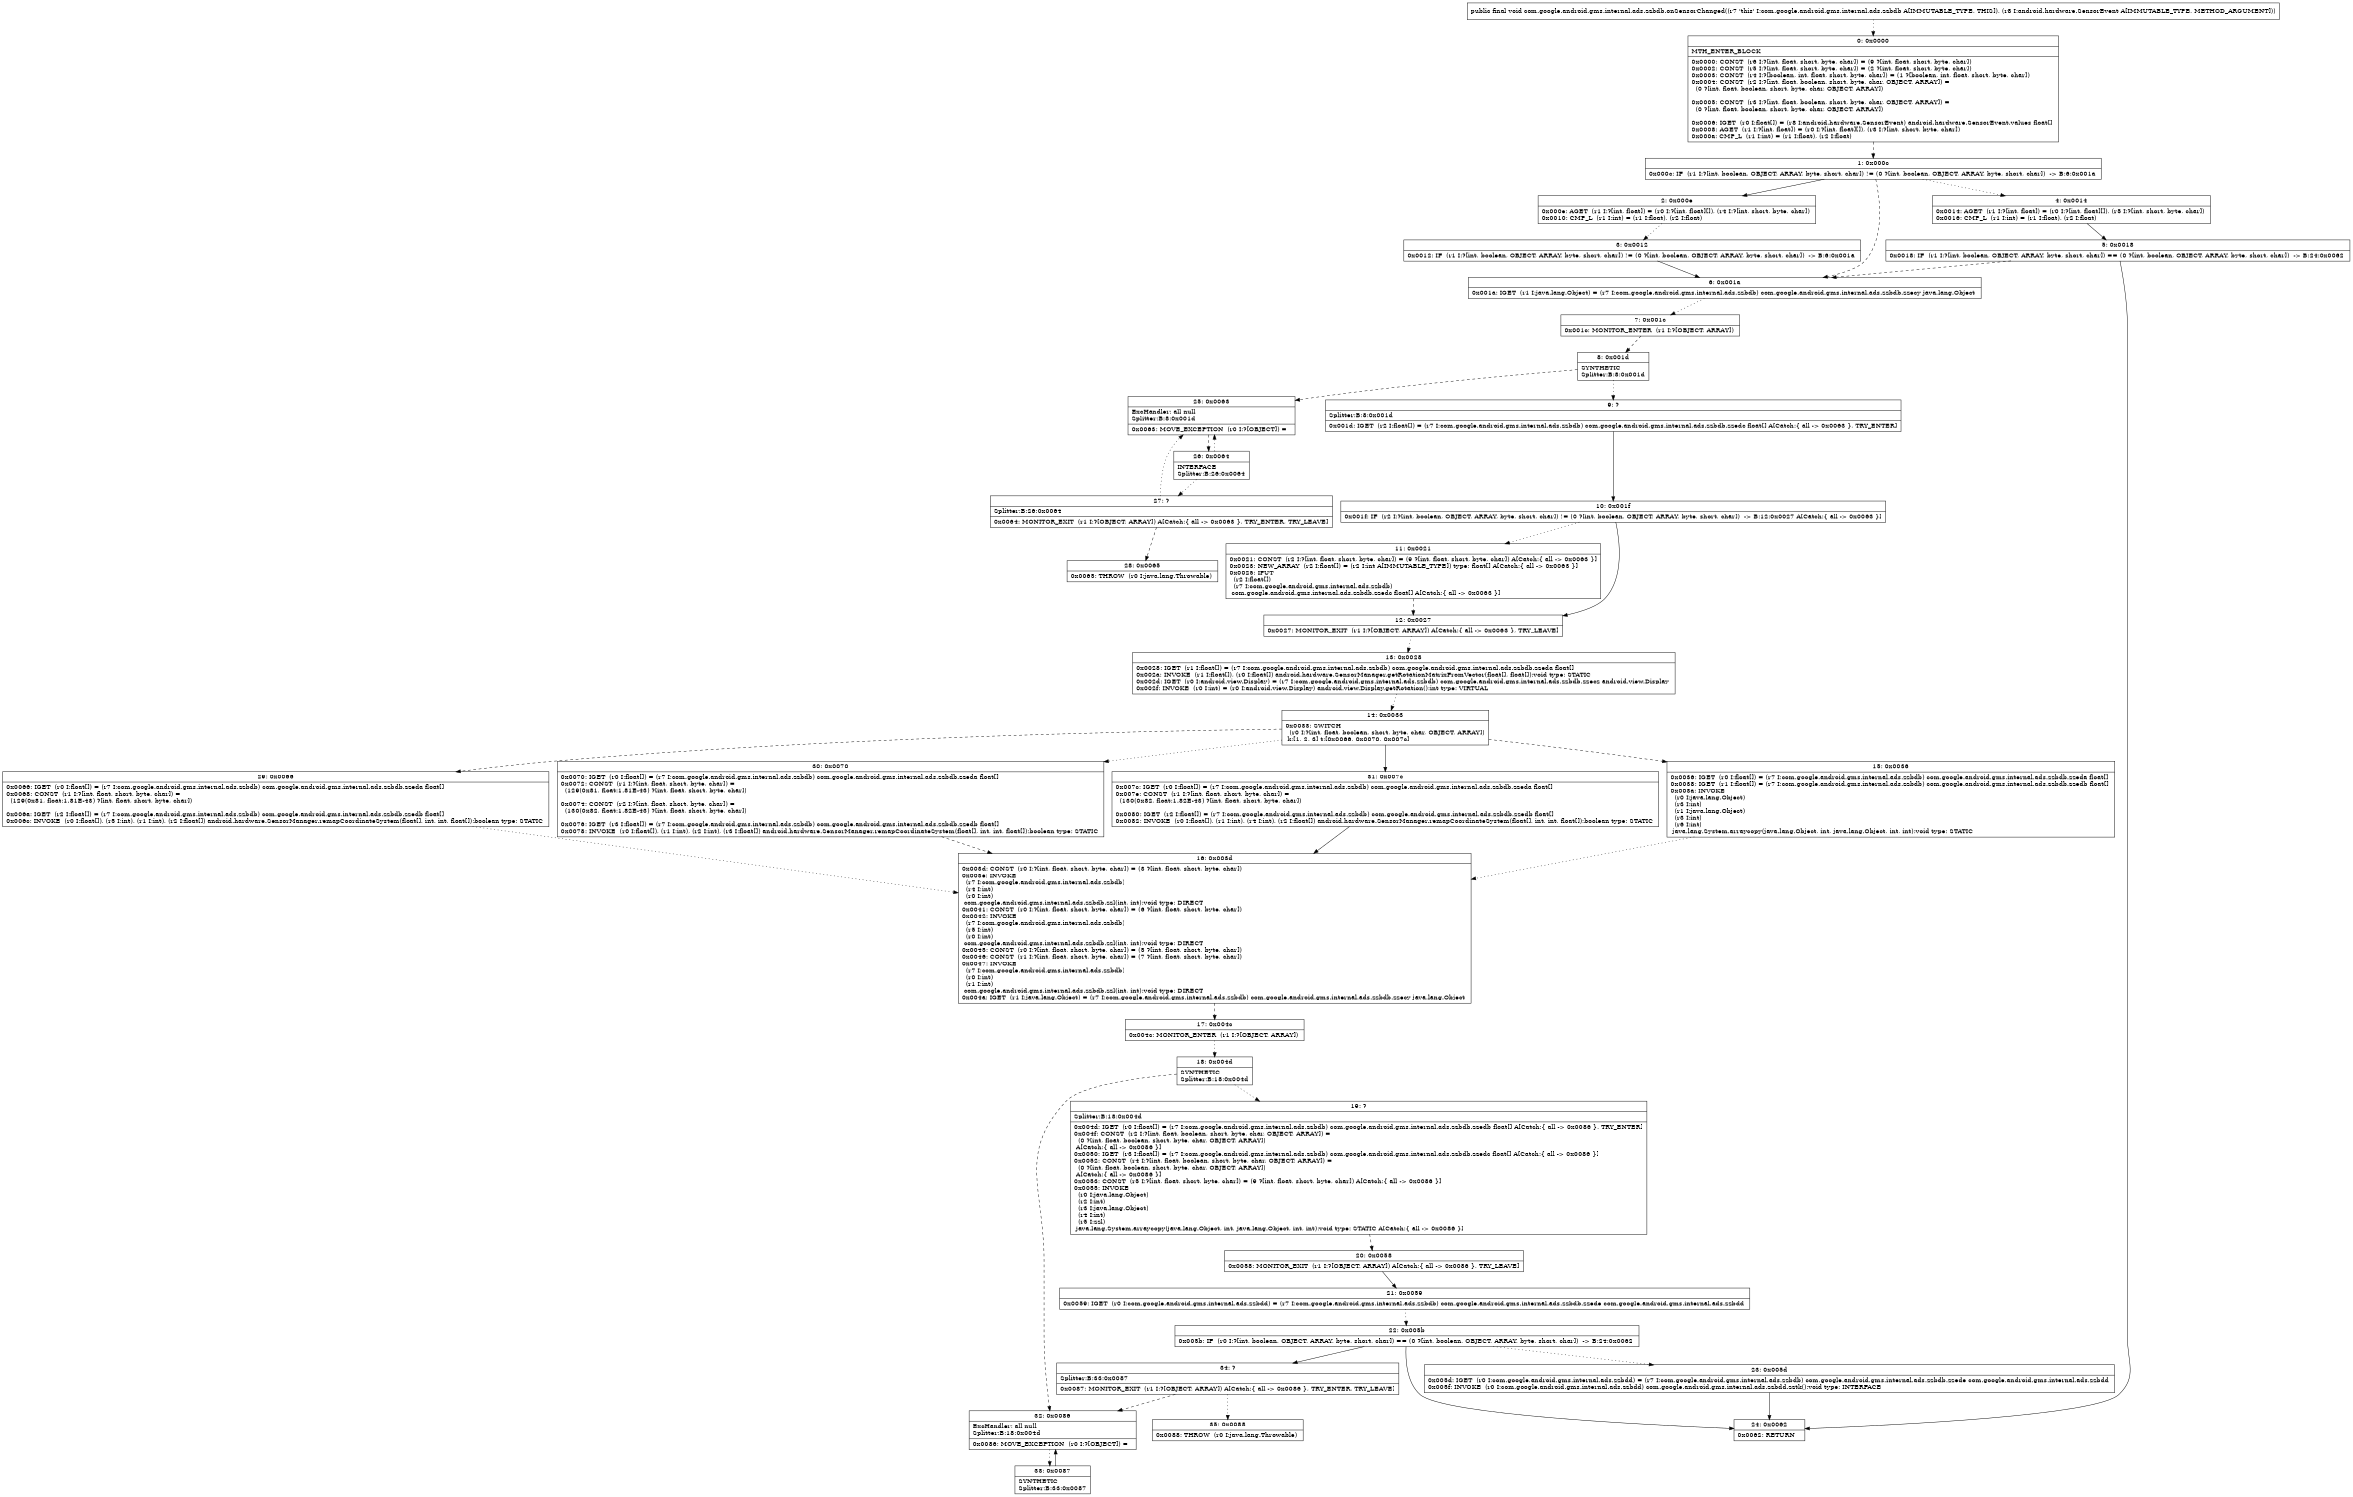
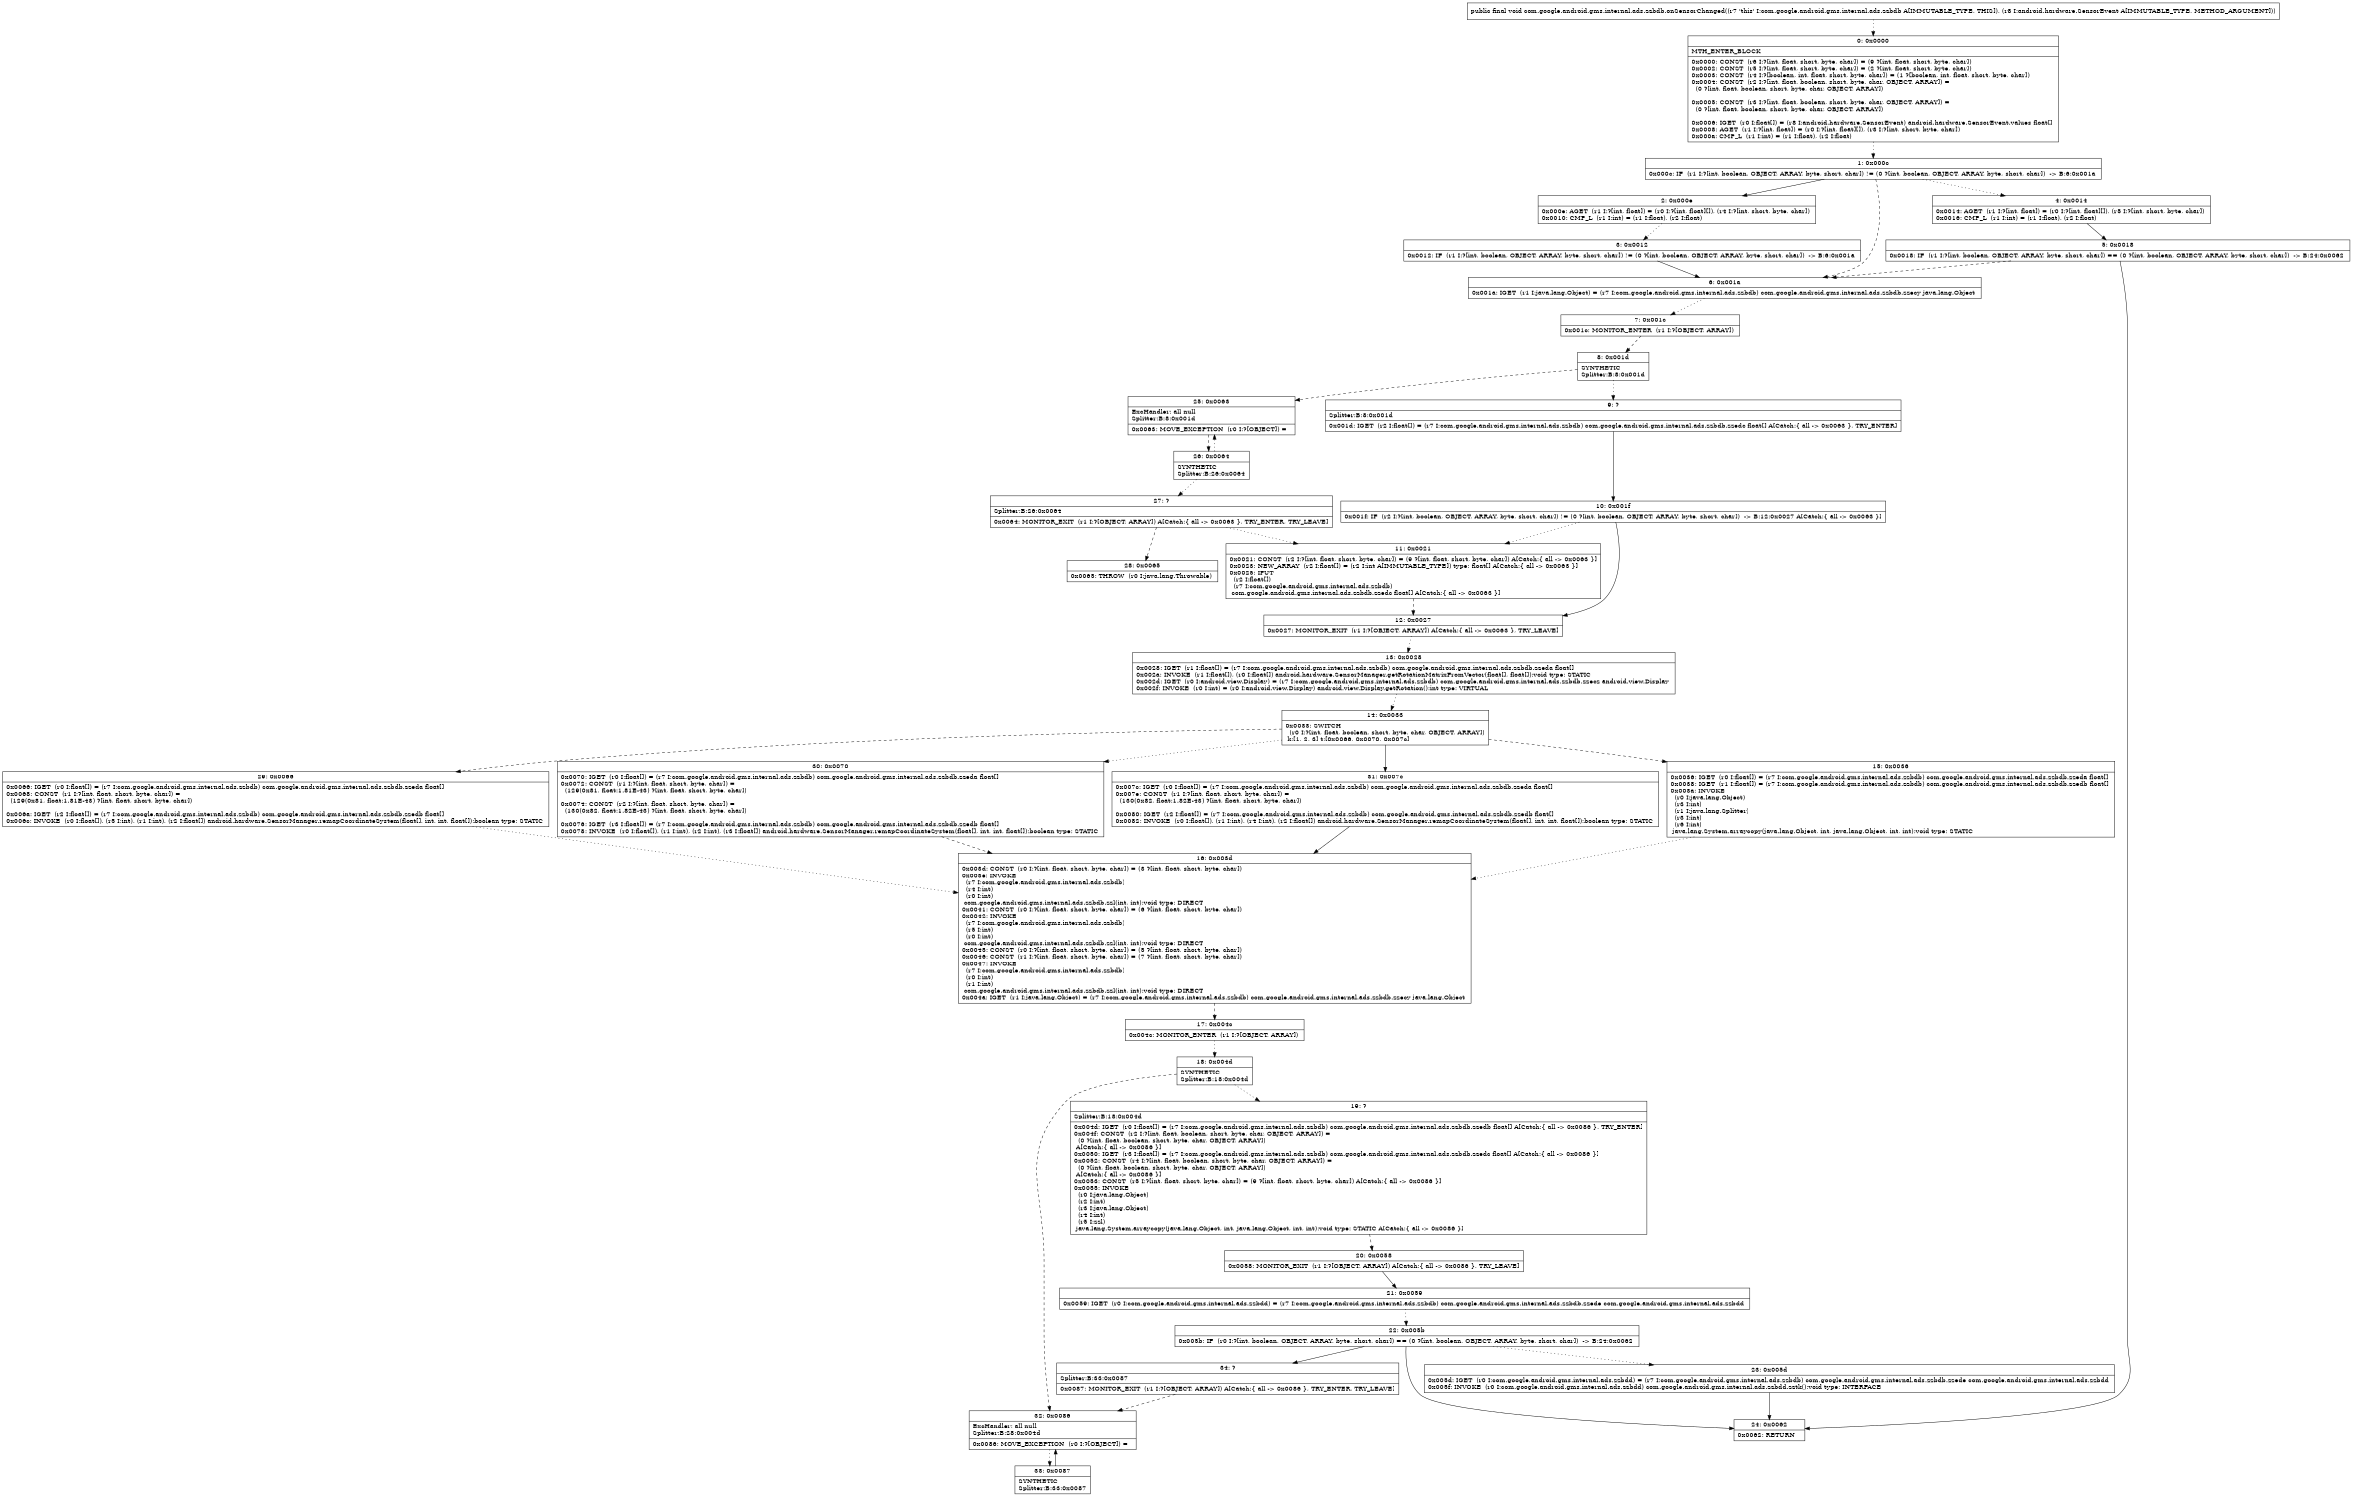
(1873, 148) -> (1873, 148)
(1164, 465) -> (1260, 535)
(1197, 467) -> (1197, 467)
(1708, 811) -> (1710, 811)
(1228, 1430) -> none
(1007, 1433) -> (1007, 1433)
